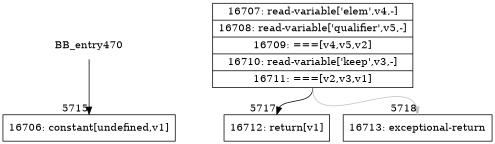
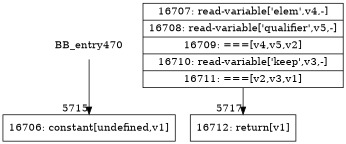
(418, 128) -> none
